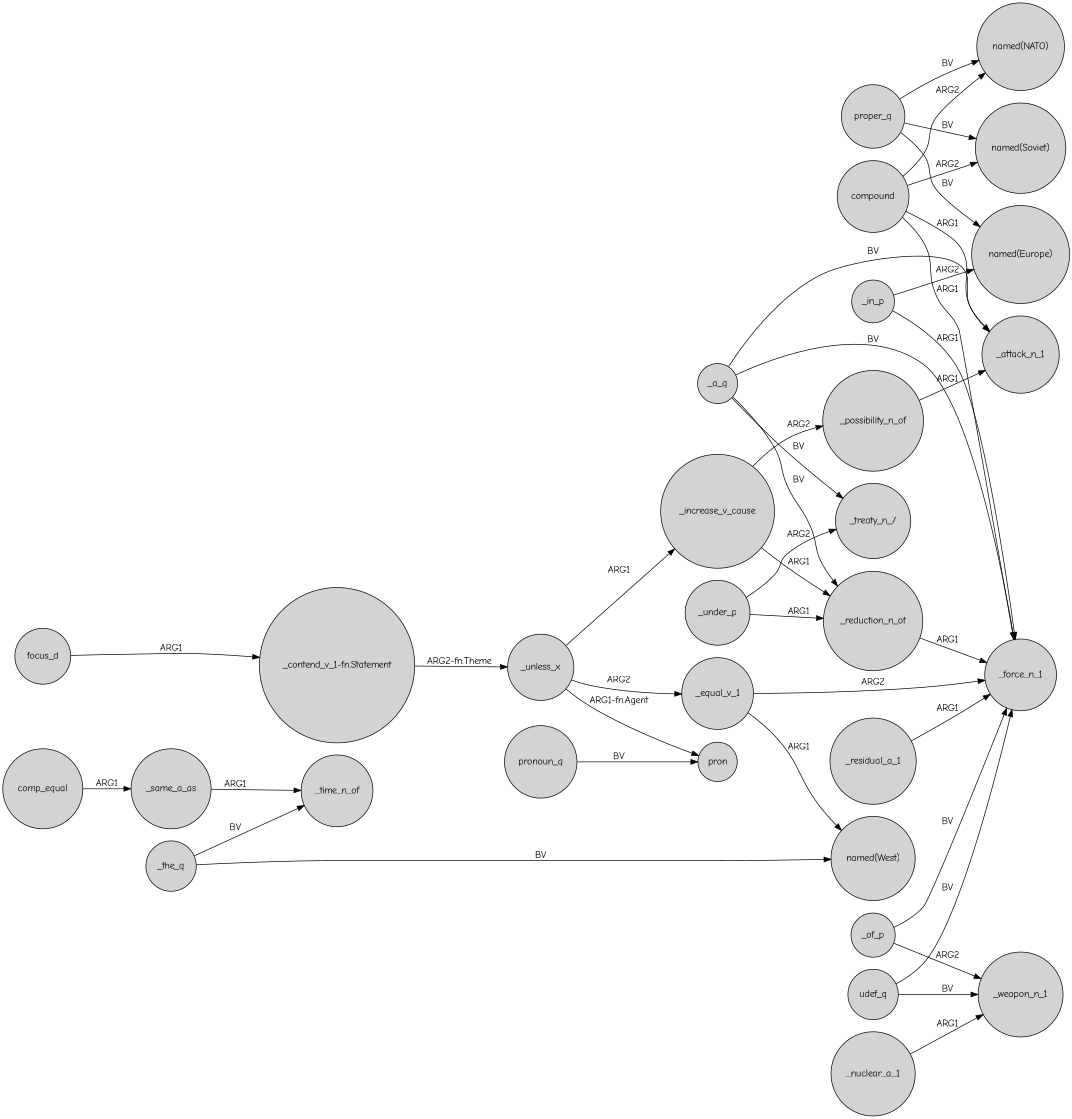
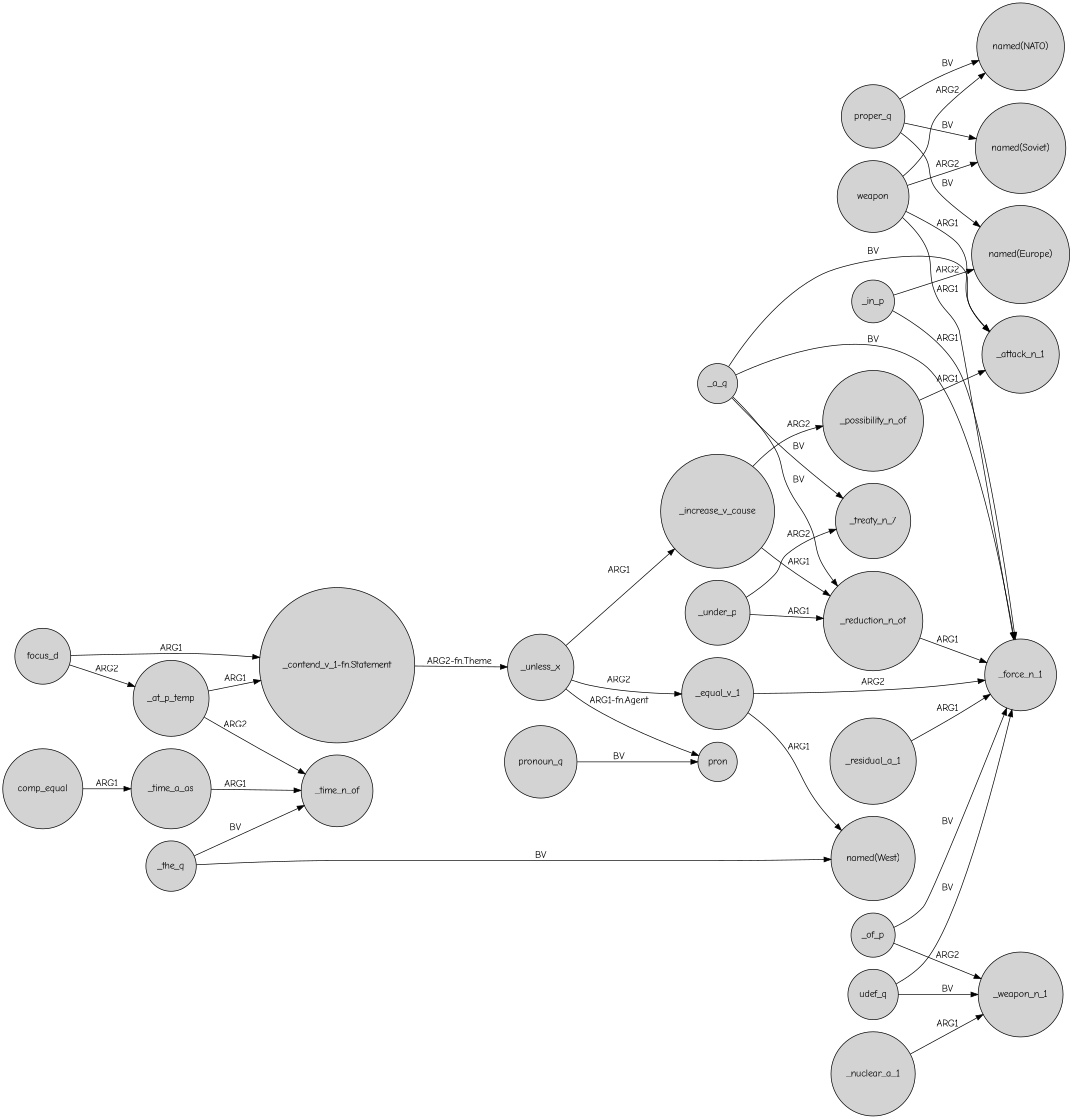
(873, 197) -> (873, 197)
none -> (171, 698)
(171, 789) -> (171, 789)
